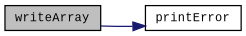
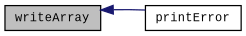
(117, 26) -> (129, 10)
